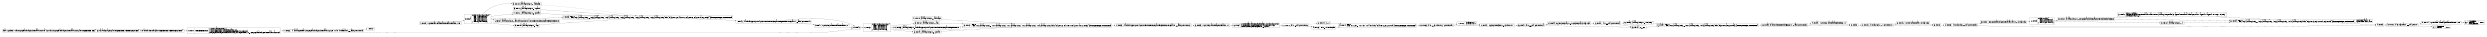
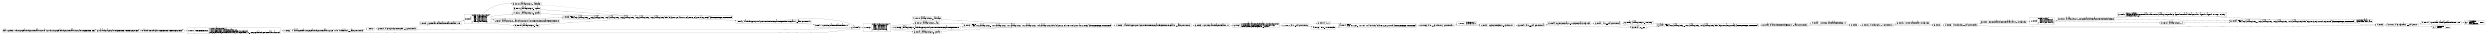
none -> (397, 29)
